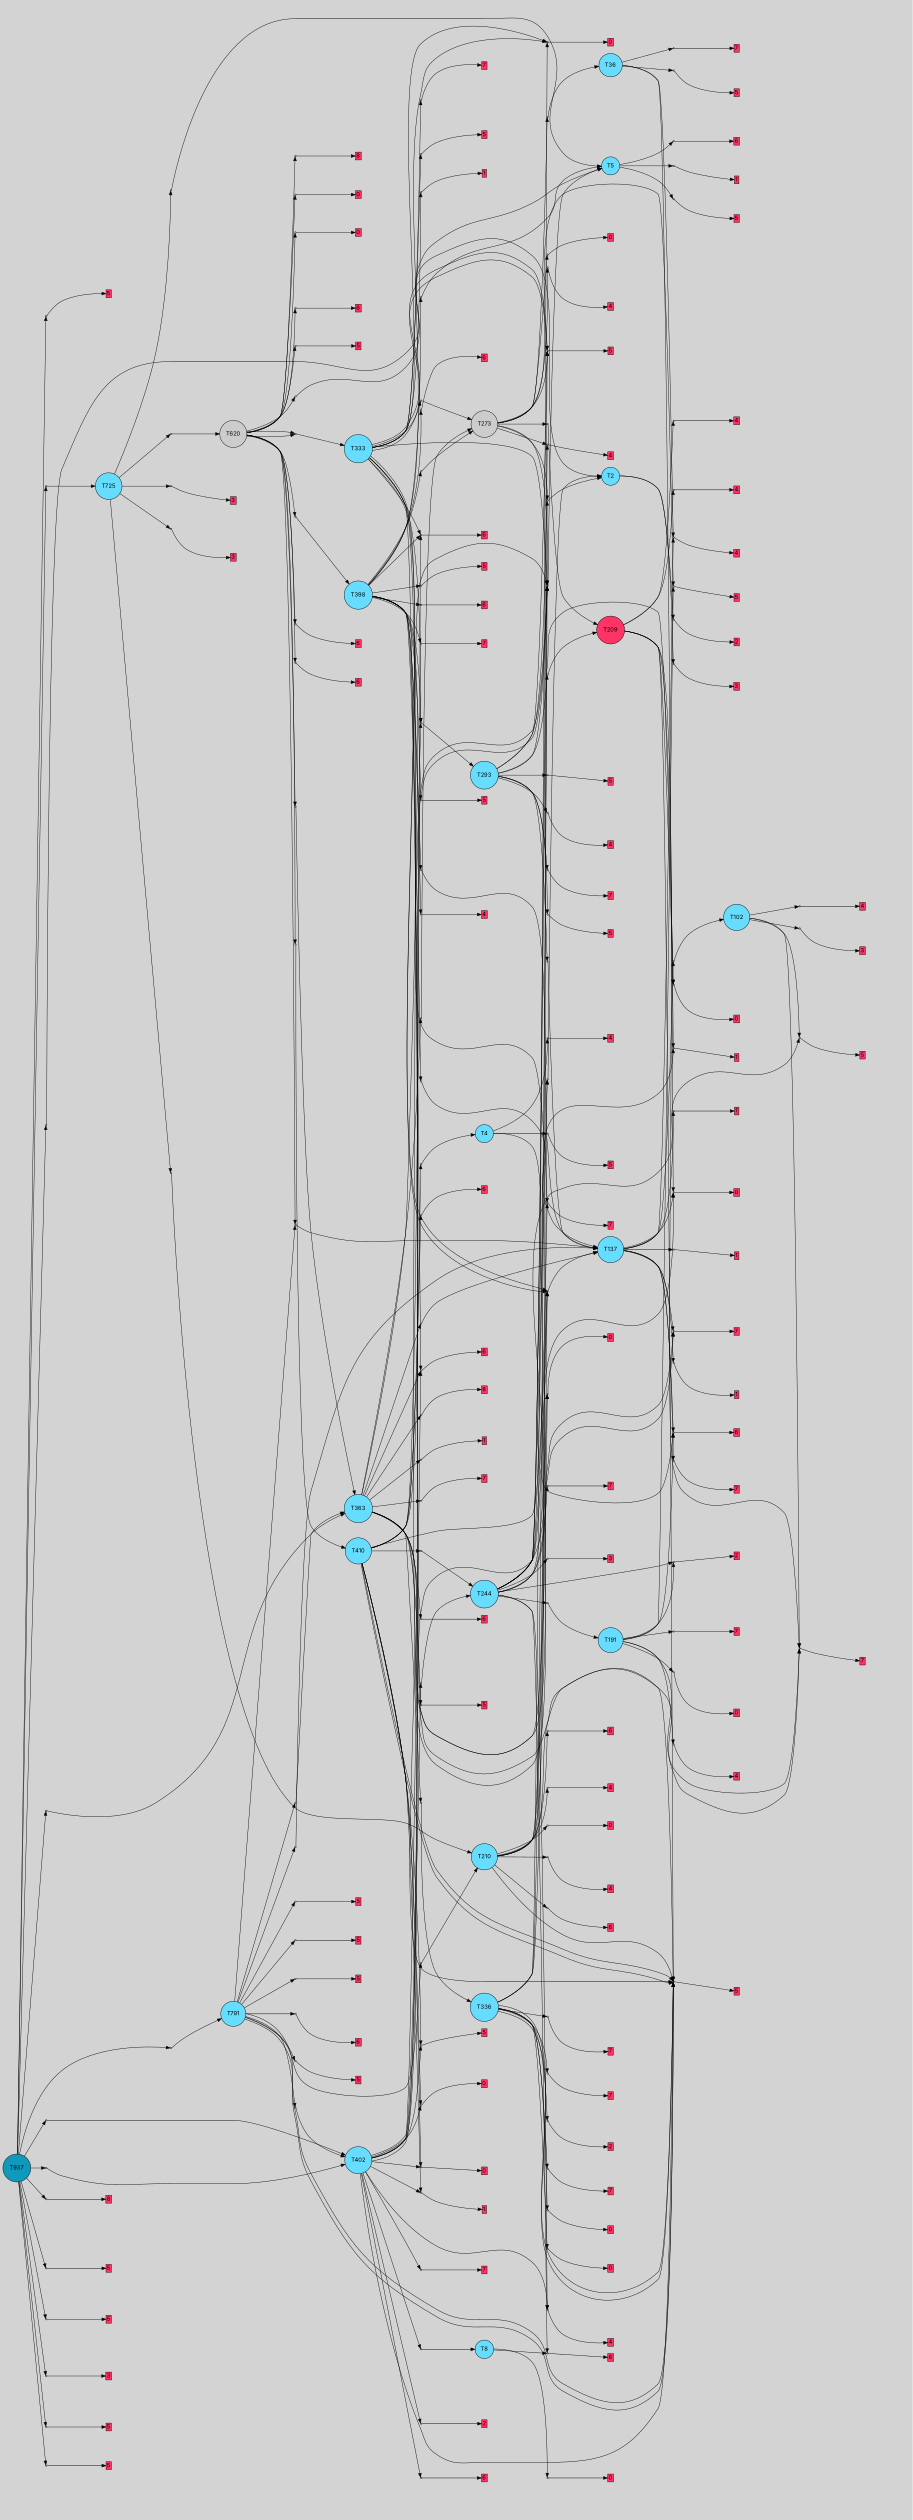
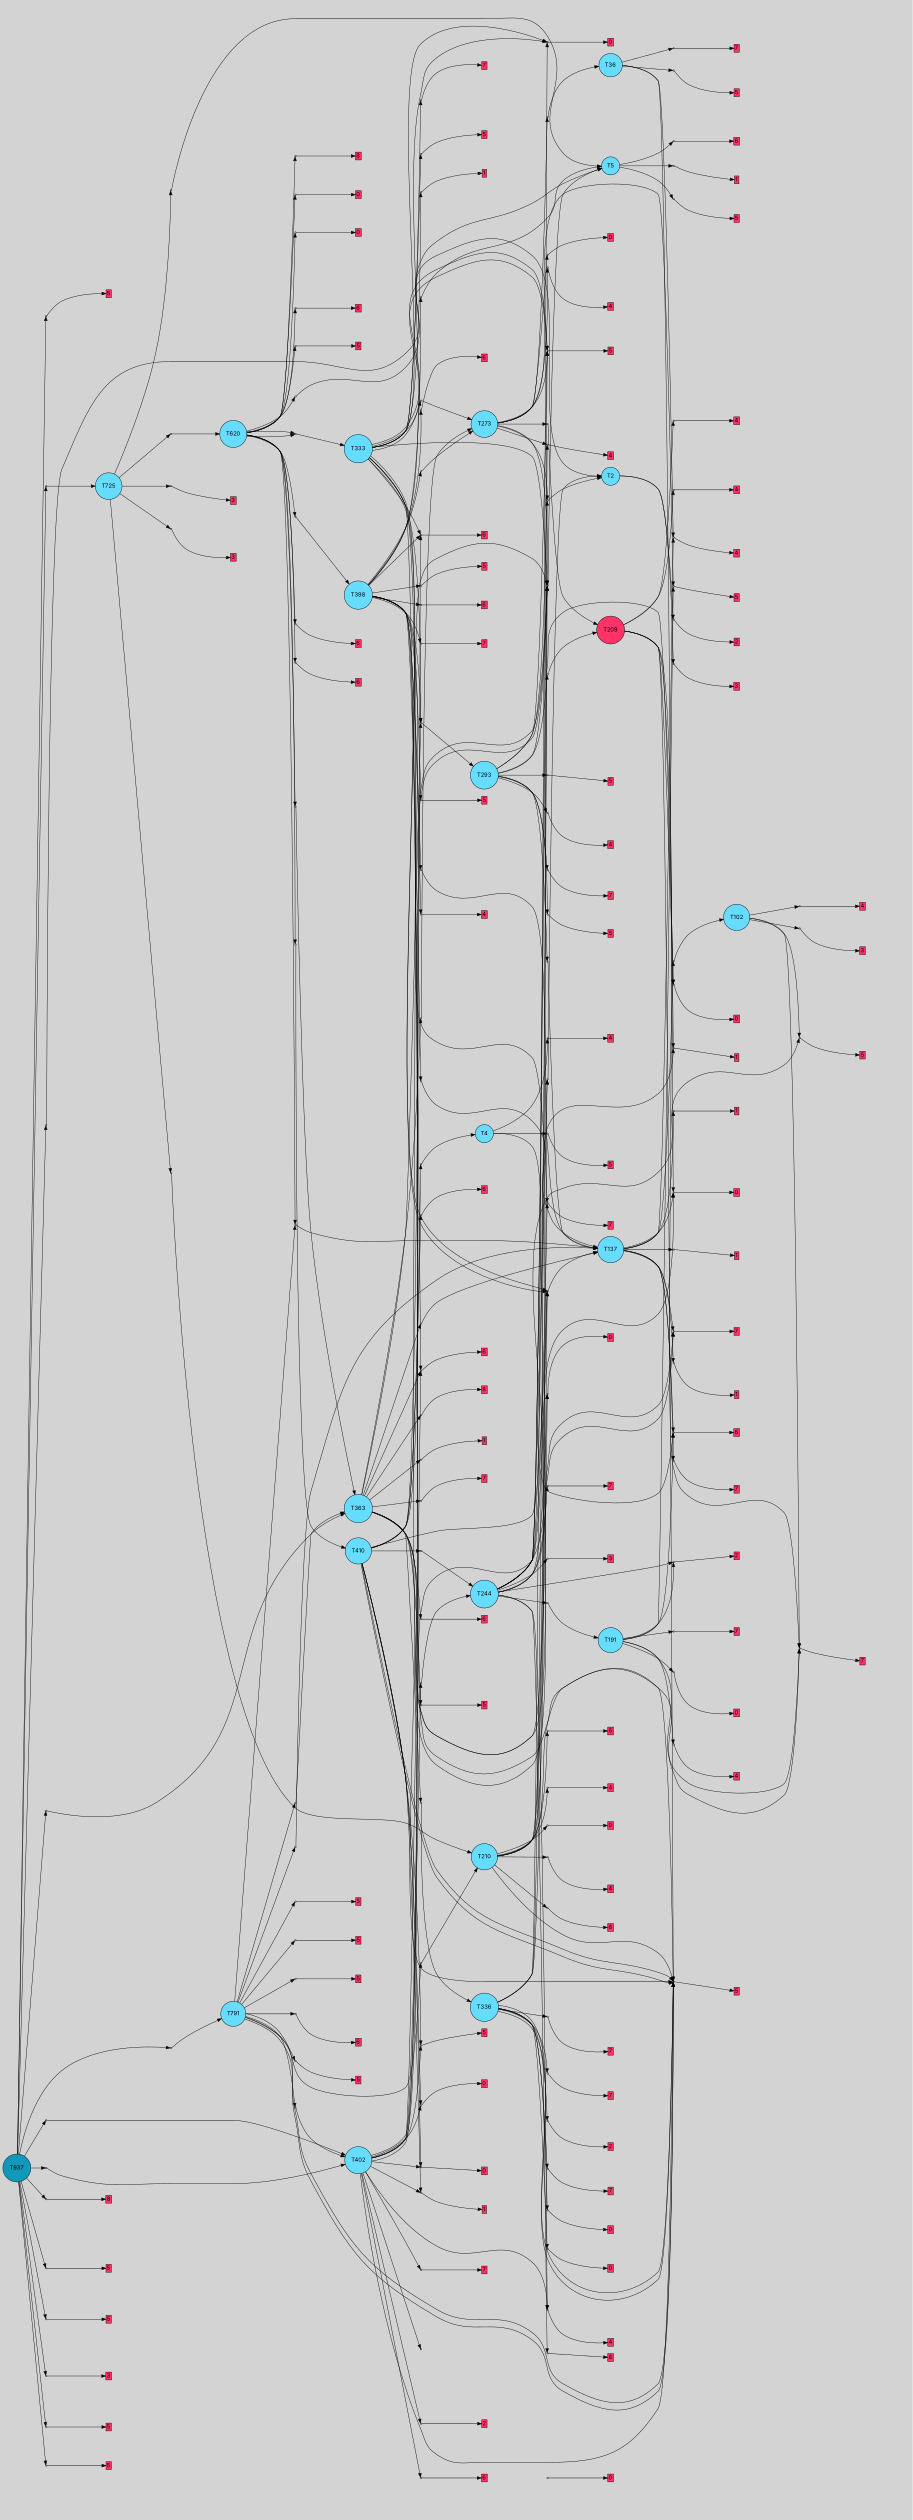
(484, 424) -> (484, 424)
(233, 434) -> (233, 434)
(484, 2349) -> none
